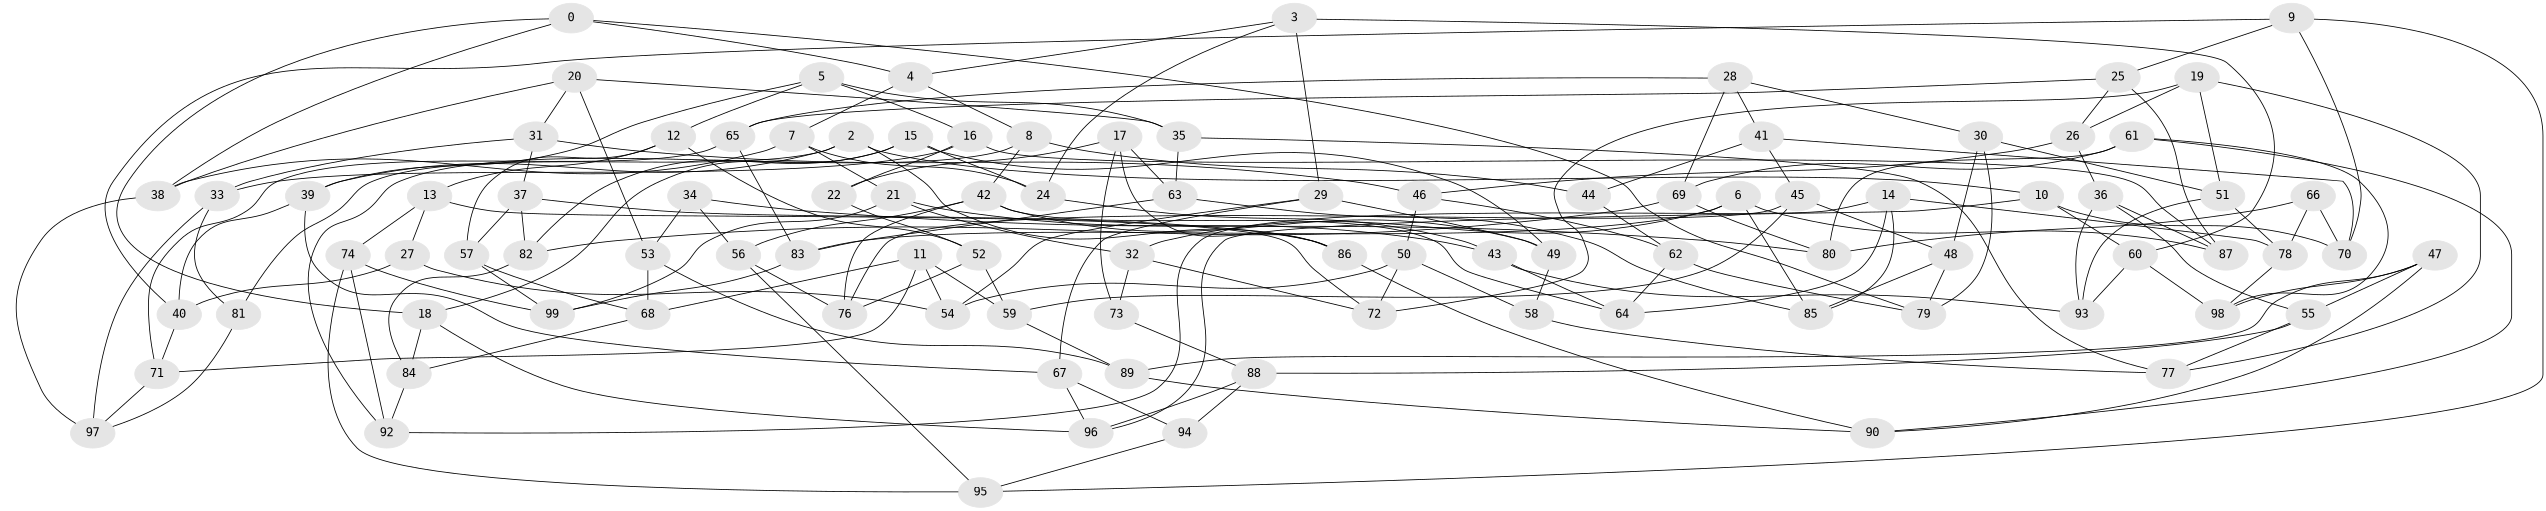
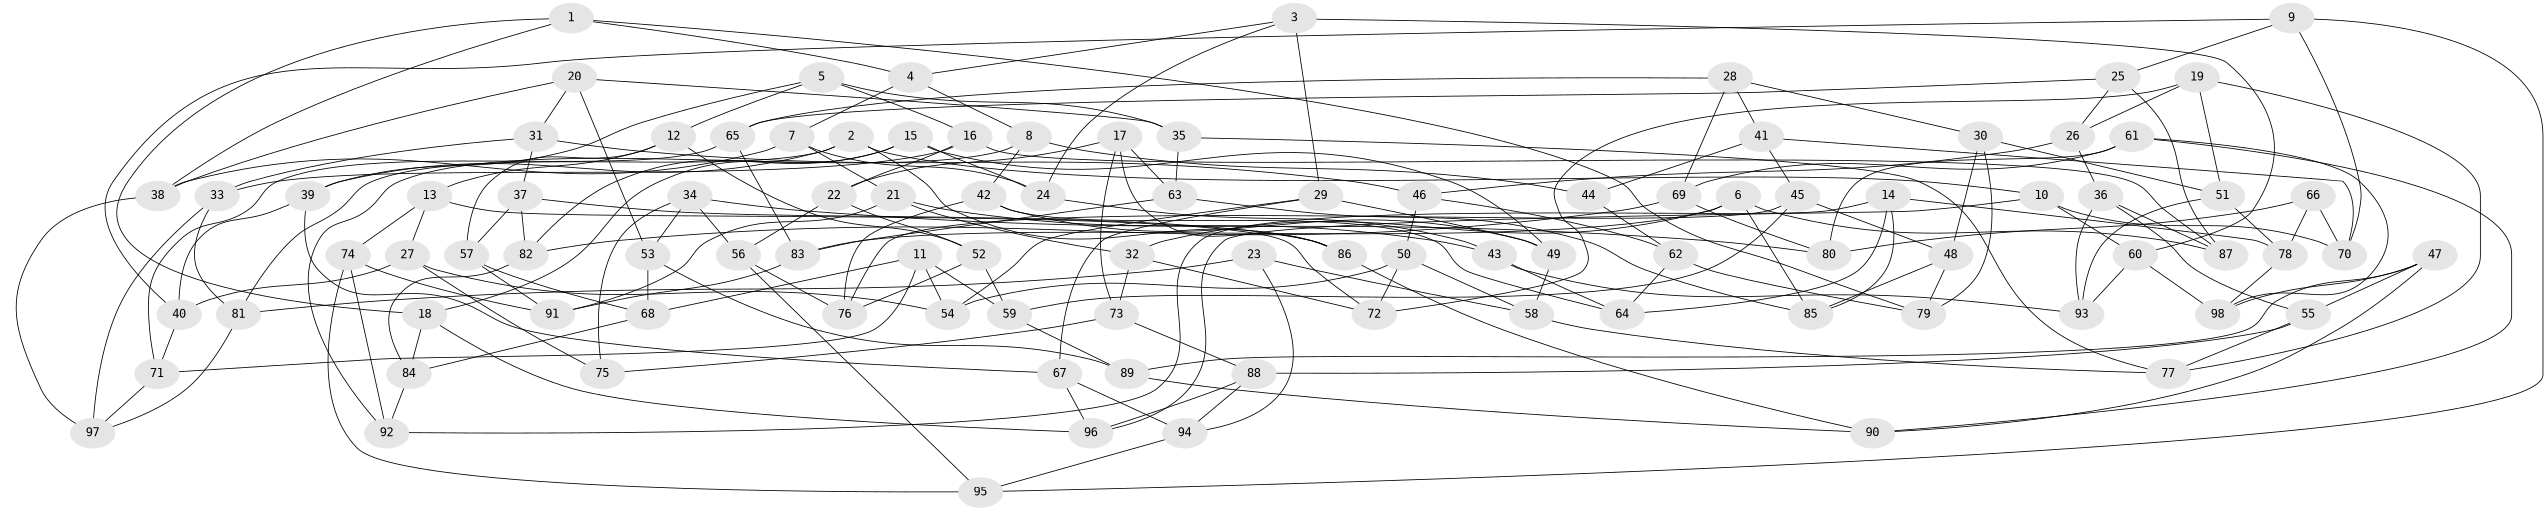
(571, 18) -> (571, 18)
(859, 221) -> (770, 235)
none -> (1254, 255)
(552, 315) -> (552, 315)
none -> (603, 374)
